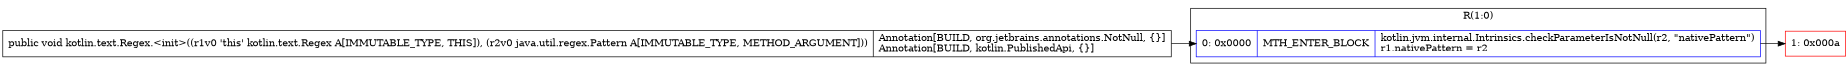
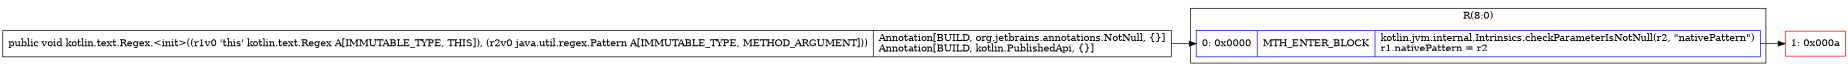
(1478, 16) -> (1478, 16)
